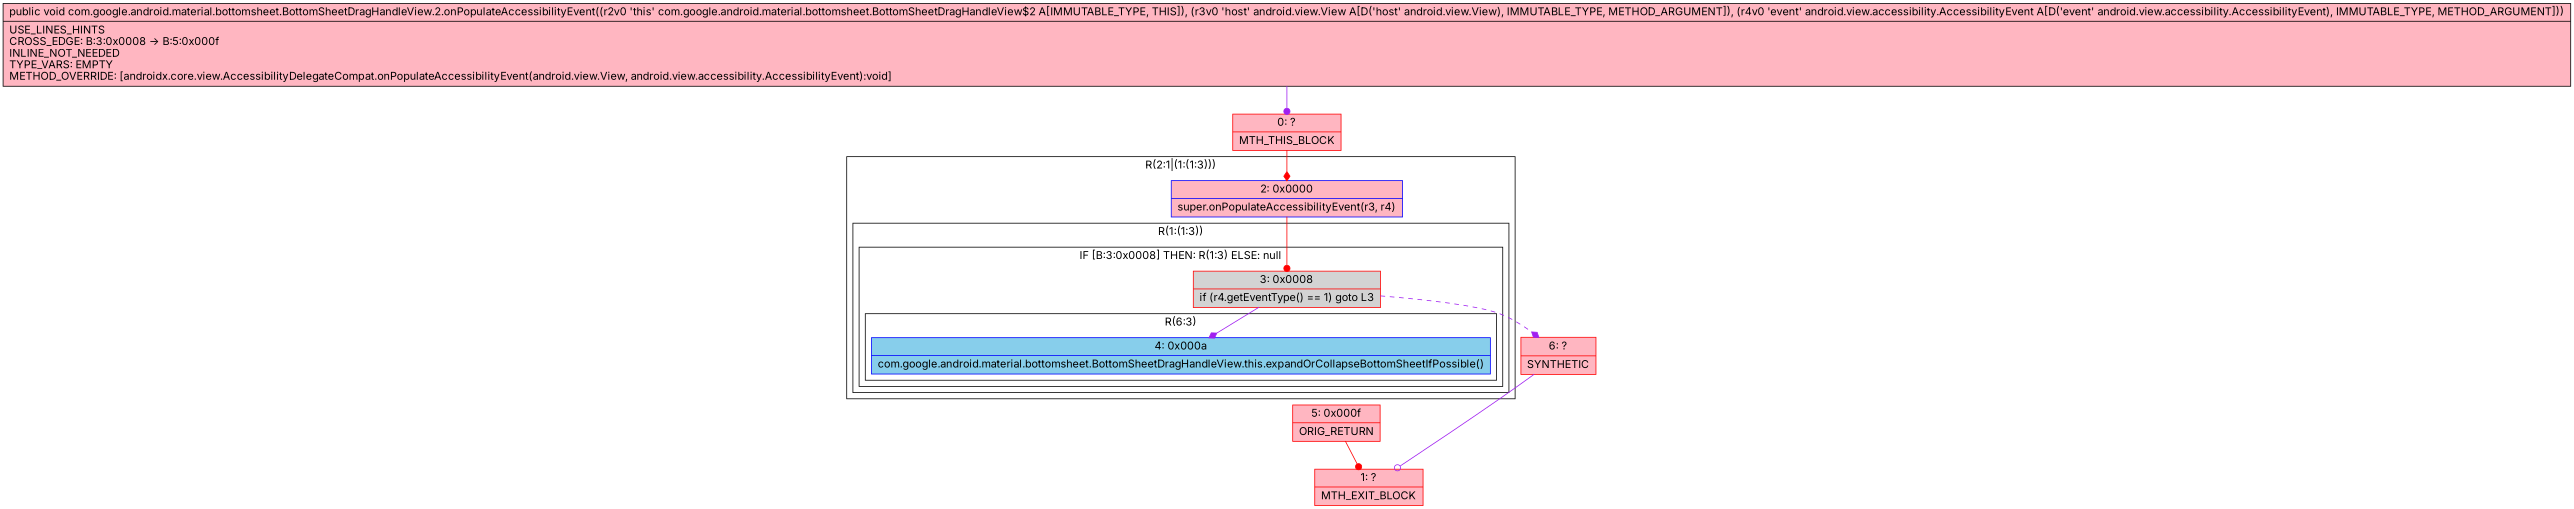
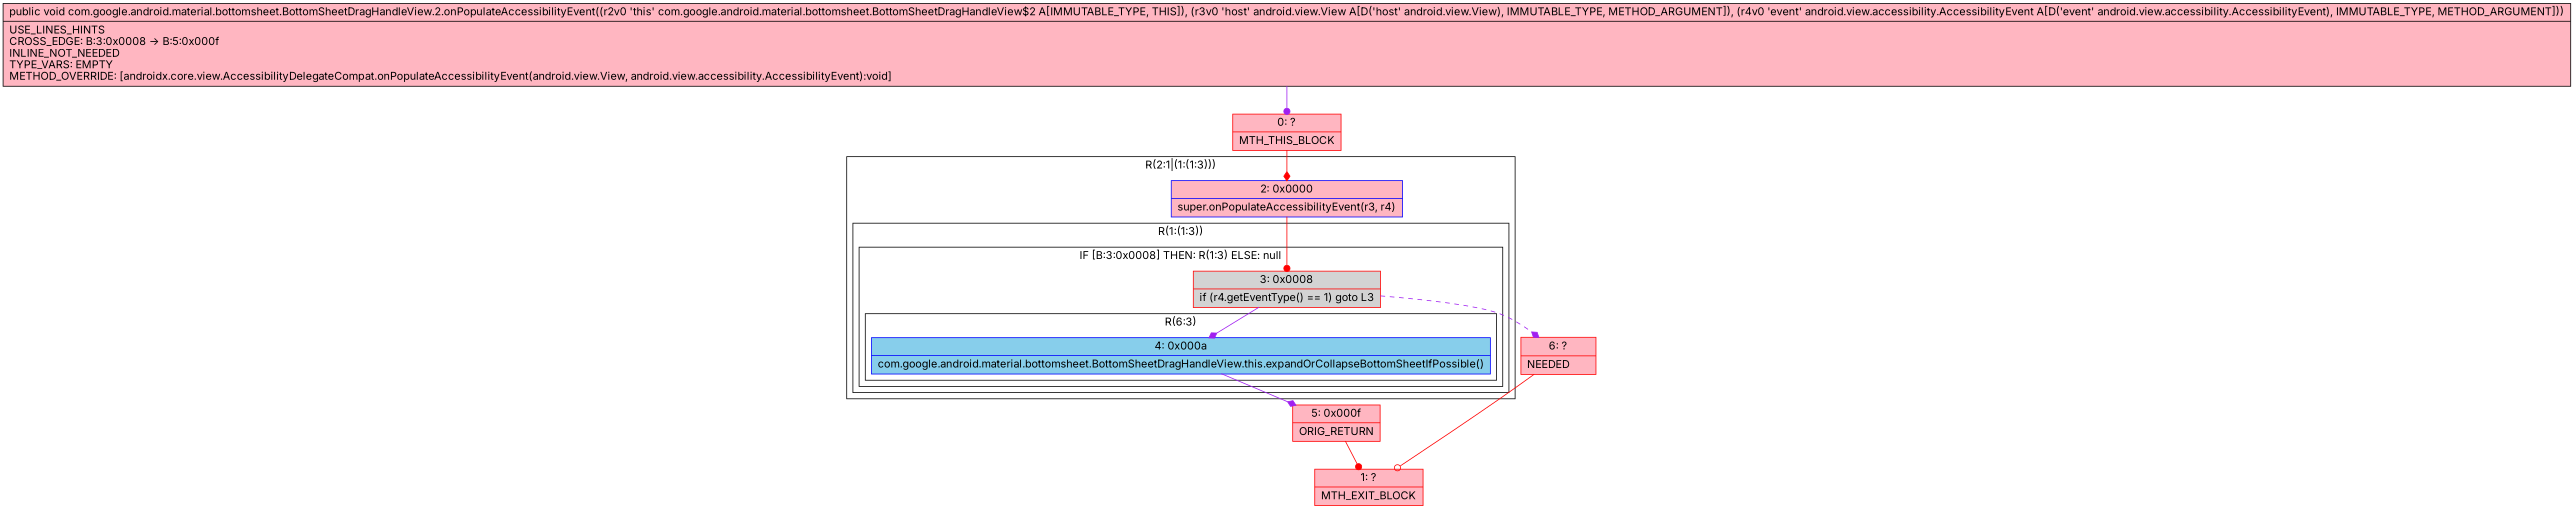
(1558, 365) -> (1548, 365)
none -> (1254, 388)
(1468, 421) -> (1468, 421)
